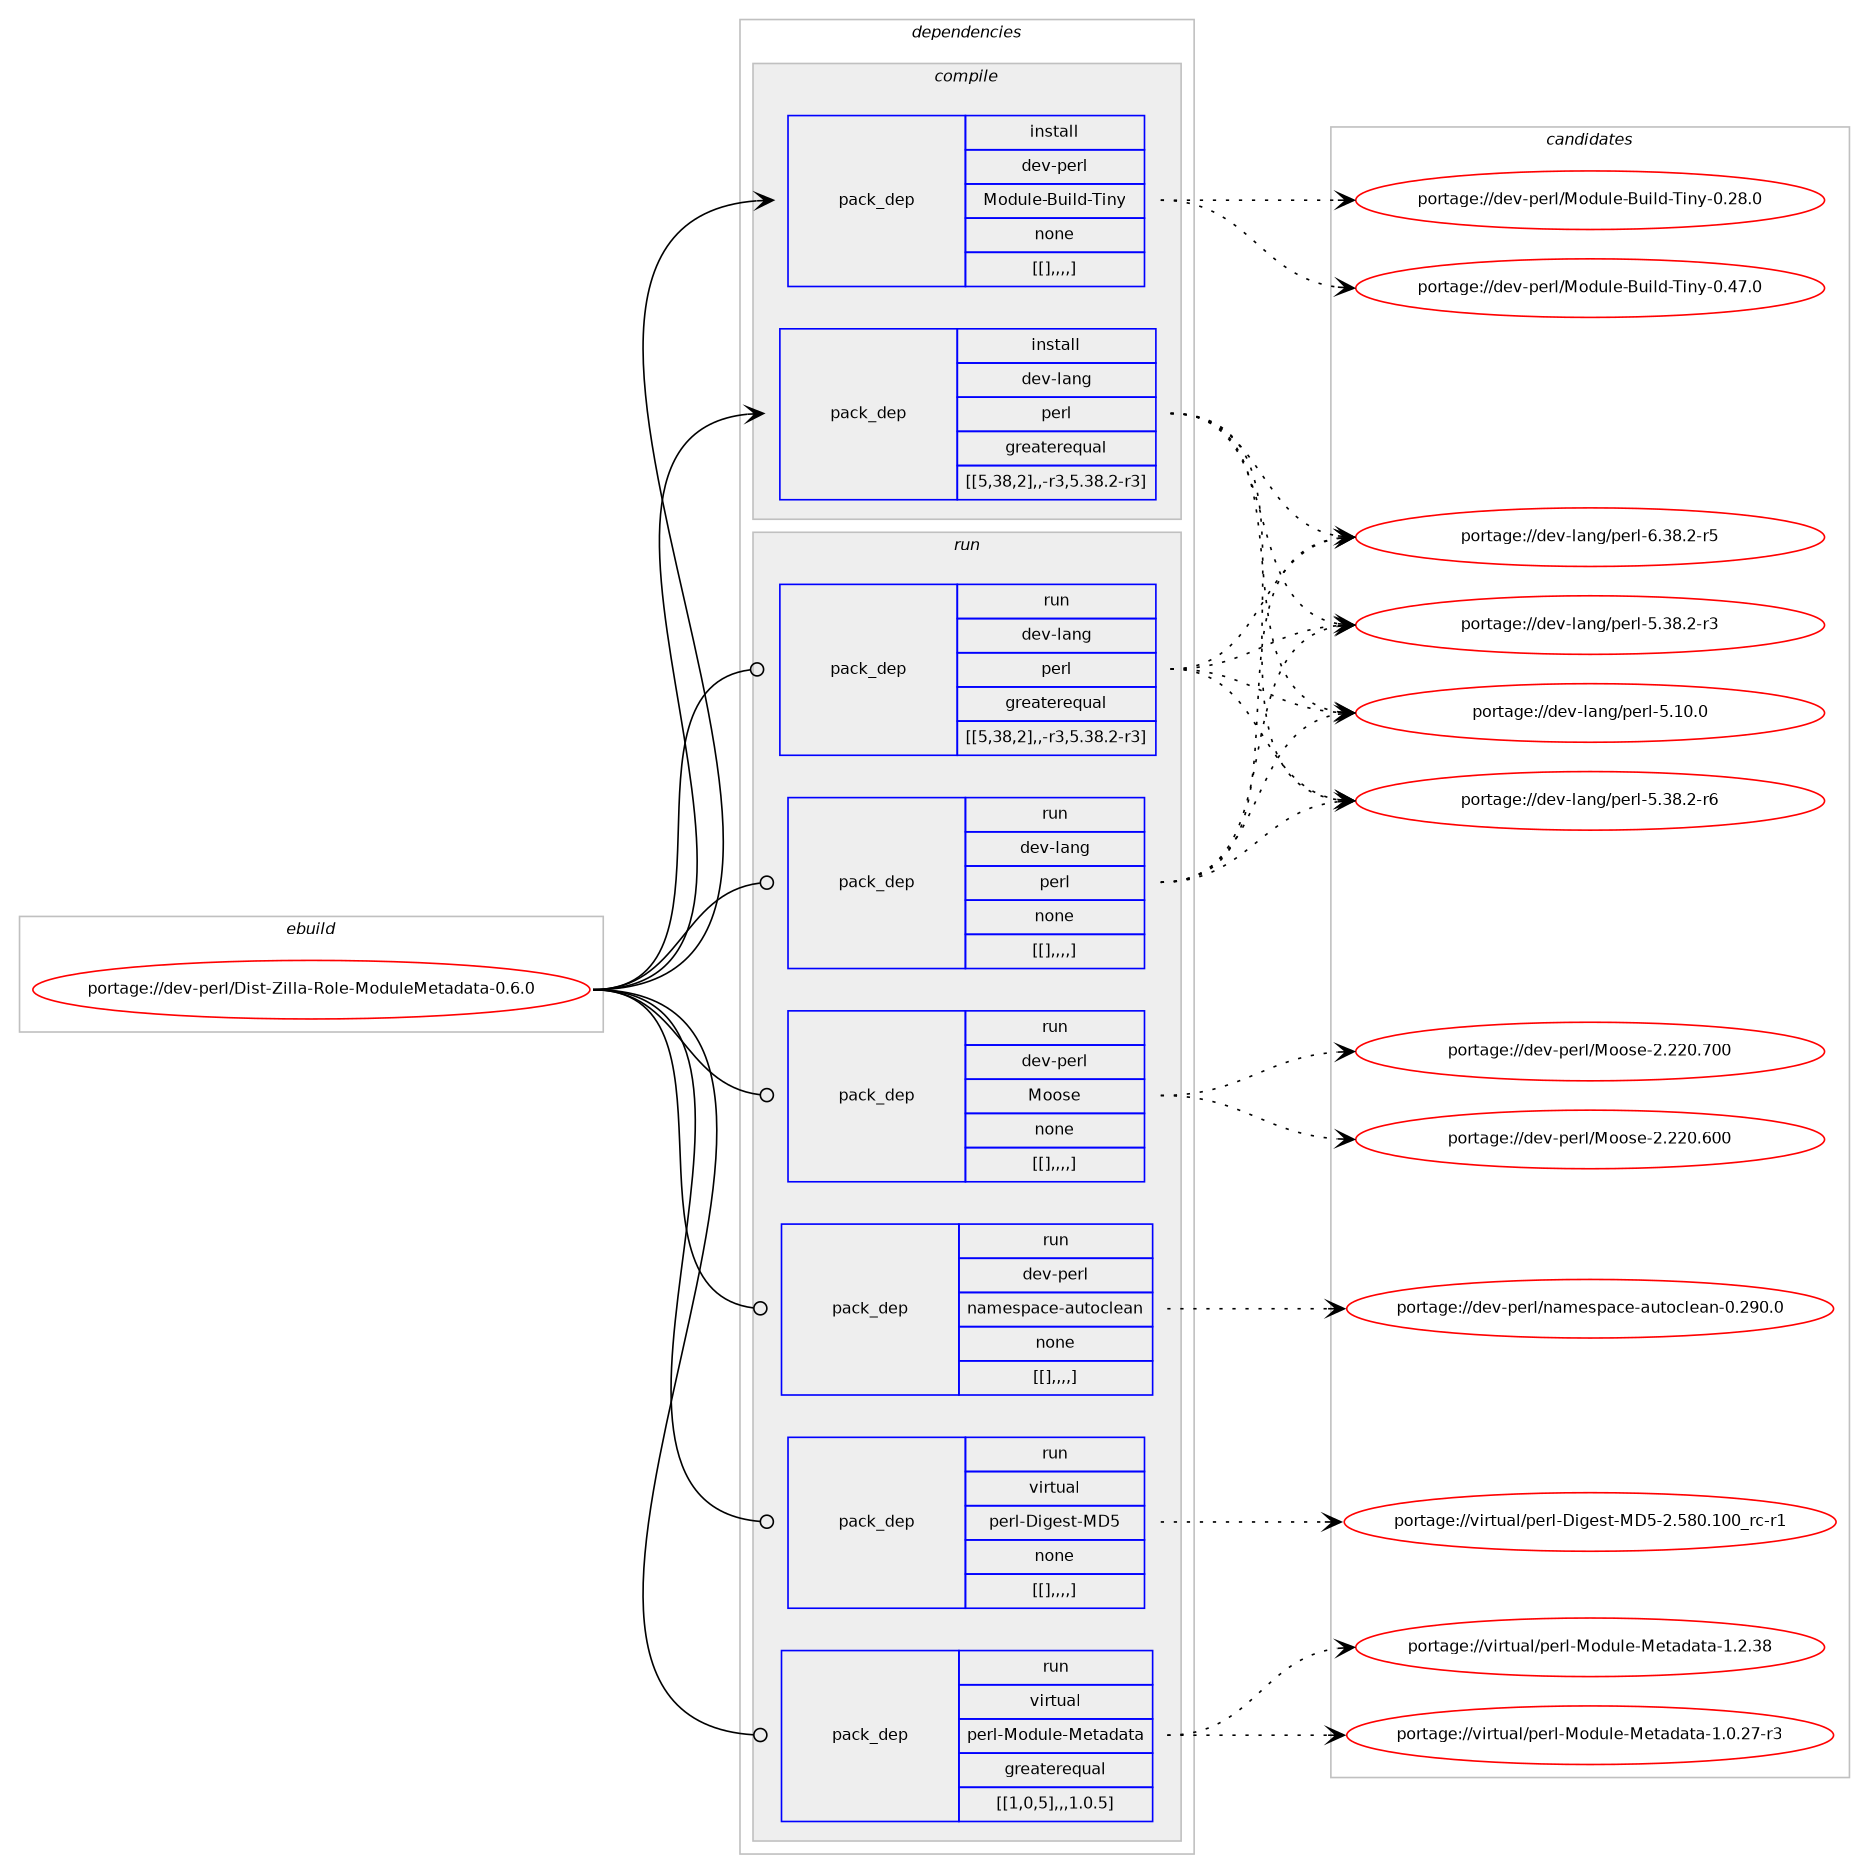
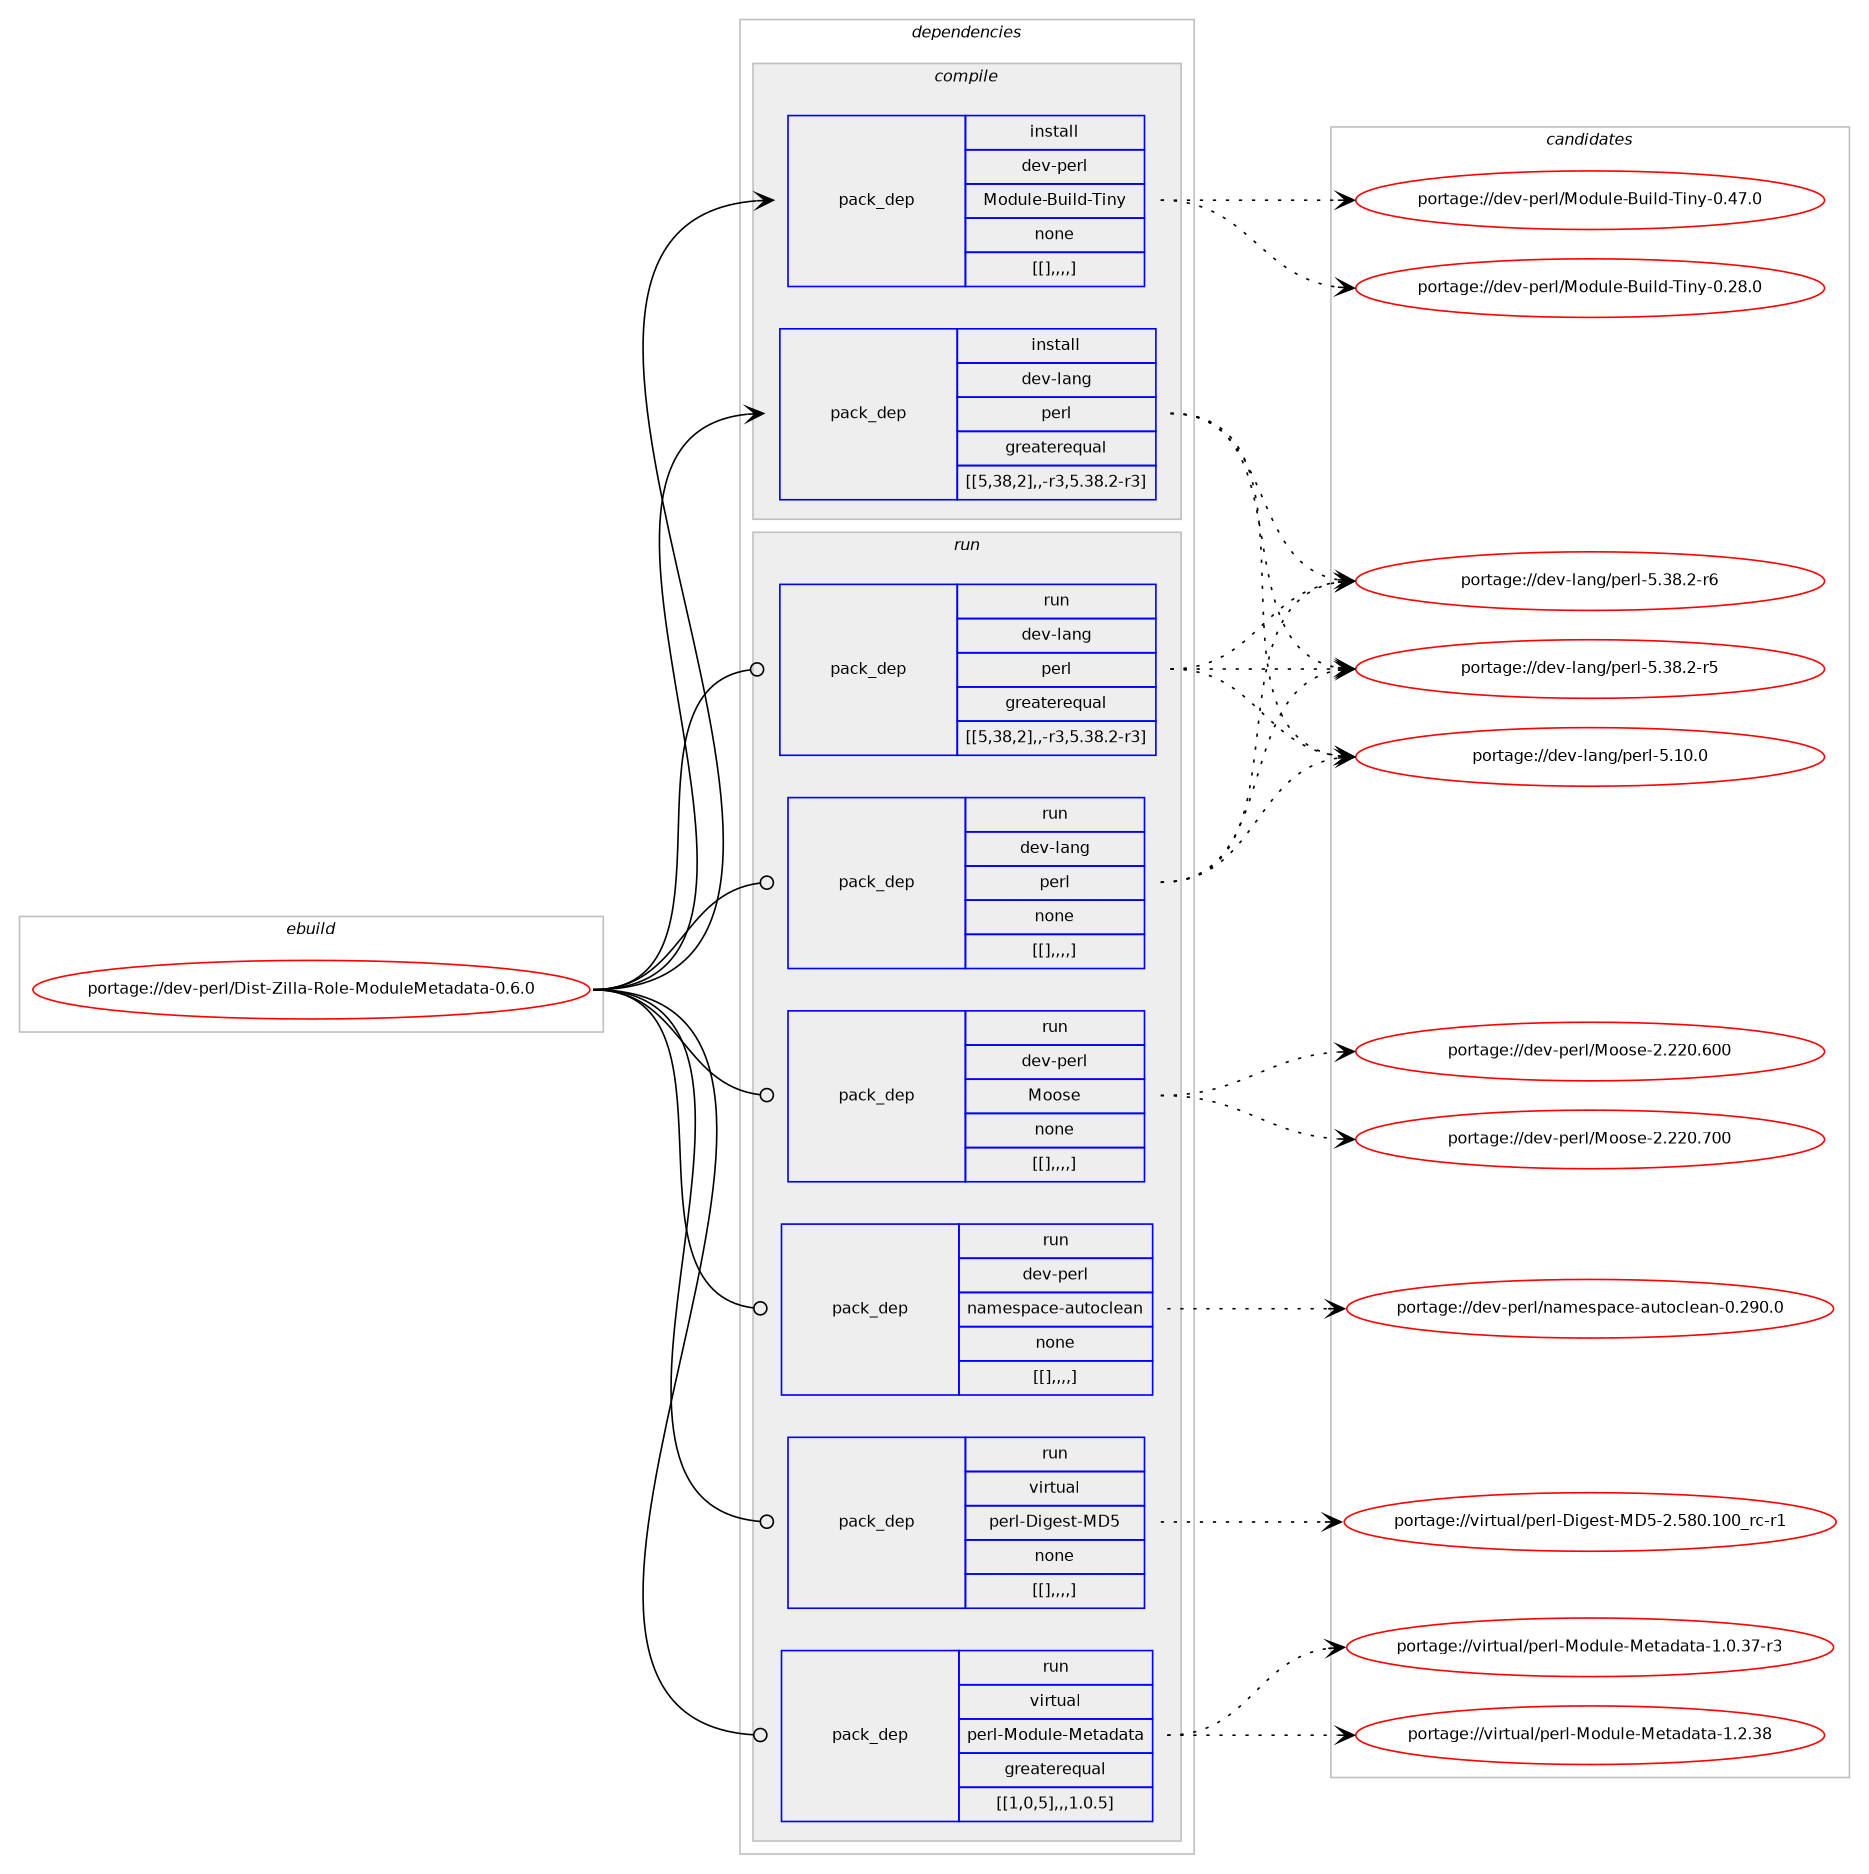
(1590, 537) -> (1590, 669)
(1590, 625) -> none
(1590, 1735) -> (1590, 1647)
